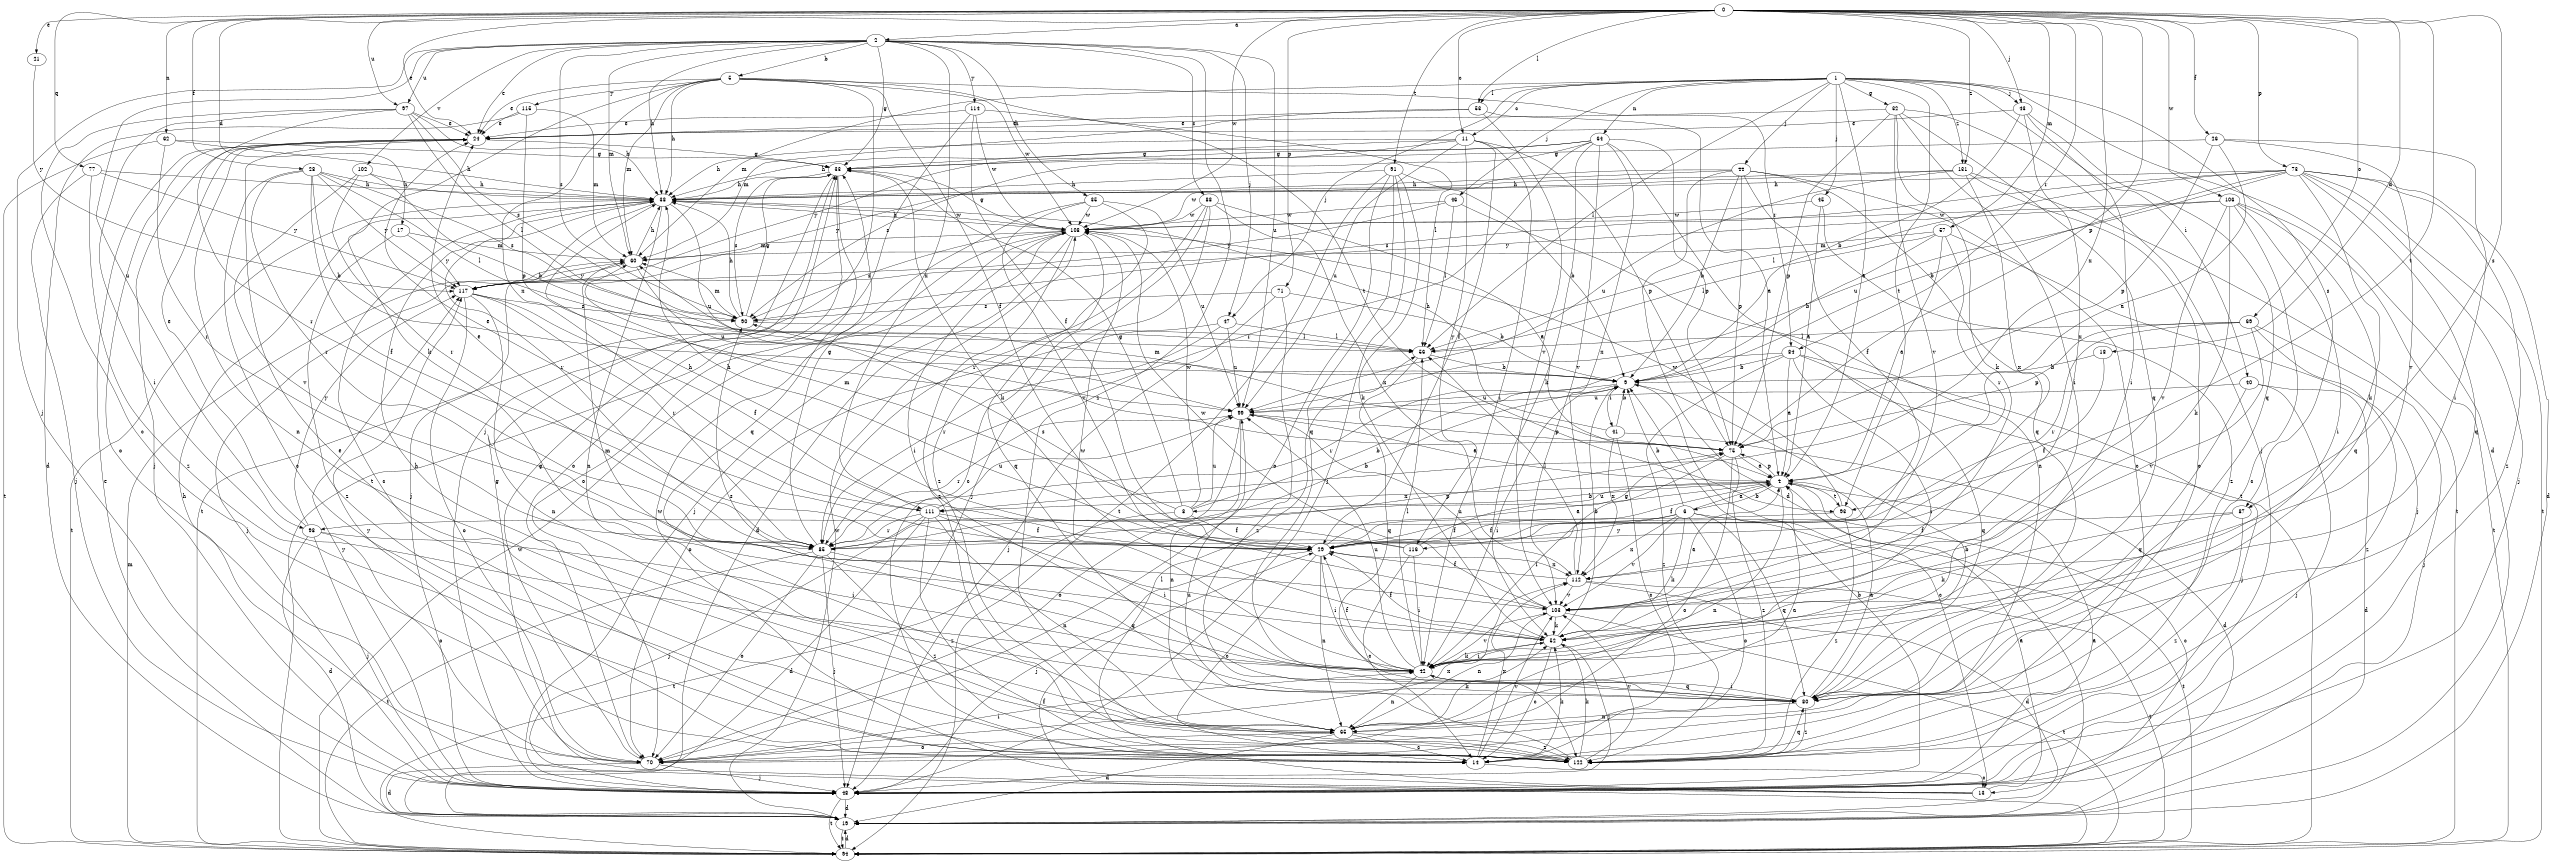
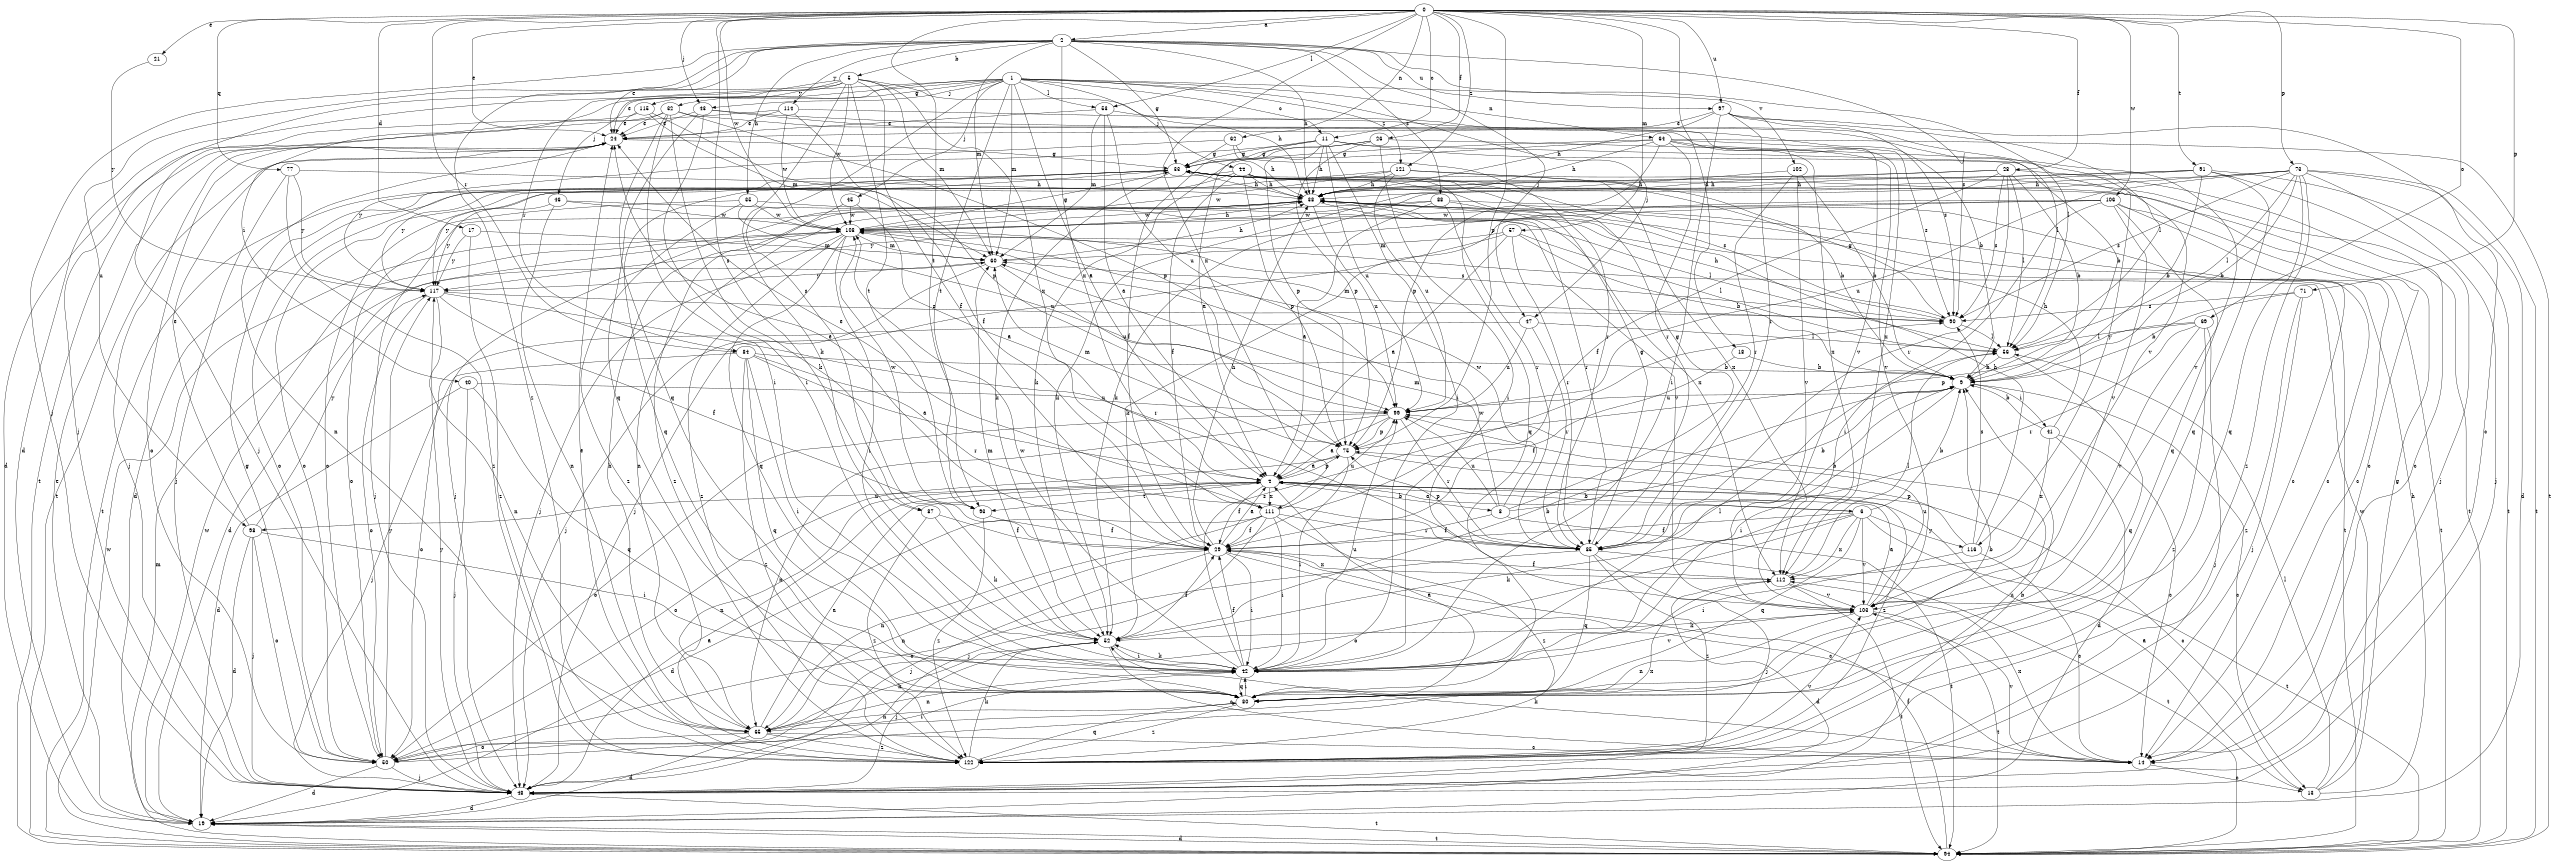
(1250, 57) -> (1233, 289)
none -> (1847, 159)
(1963, 170) -> (1400, 170)
(1626, 497) -> (1909, 497)
(650, 763) -> (385, 763)
